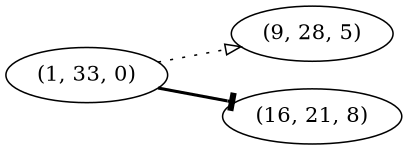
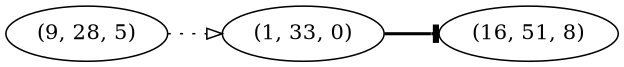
(192, 56) -> (187, 34)
(312, 116) -> (529, 34)
